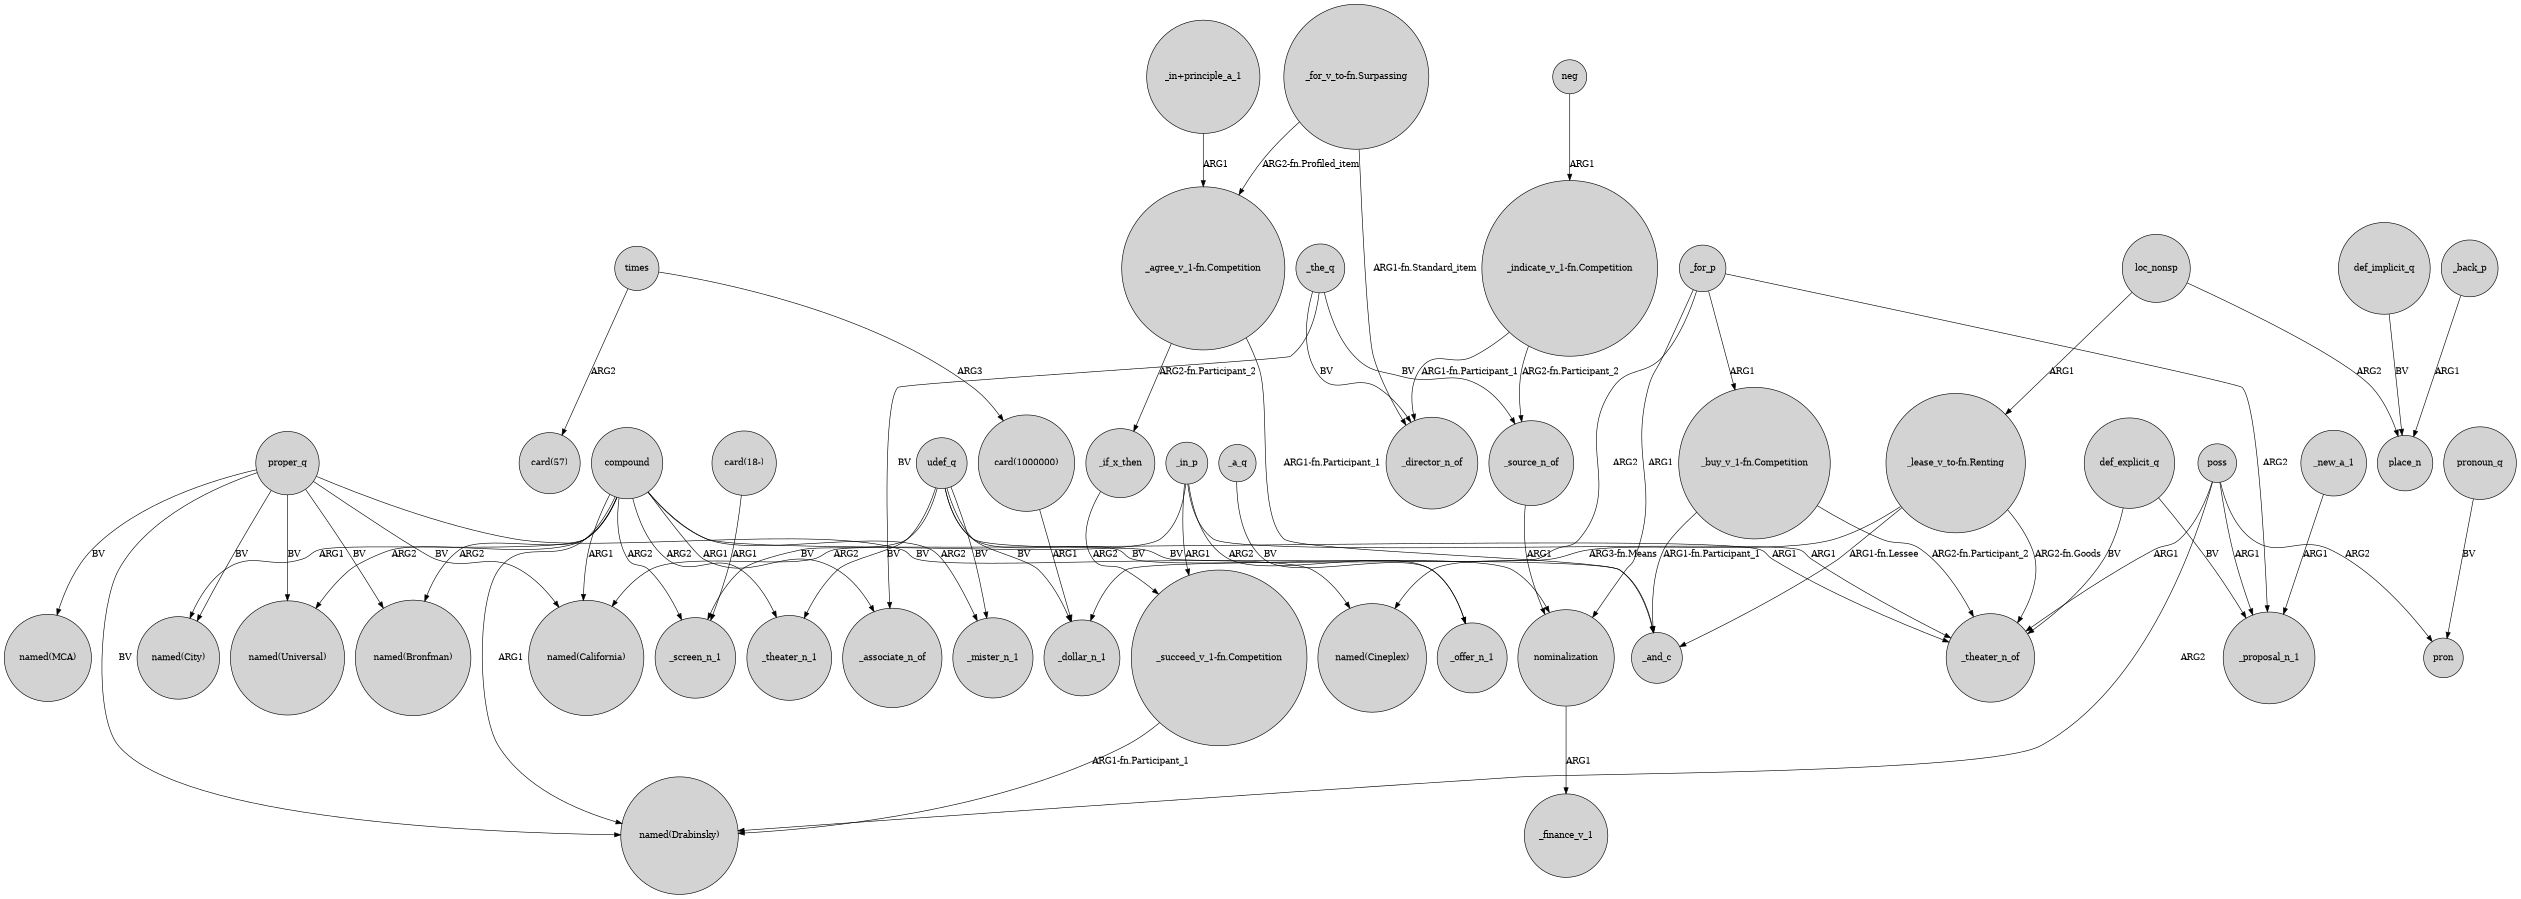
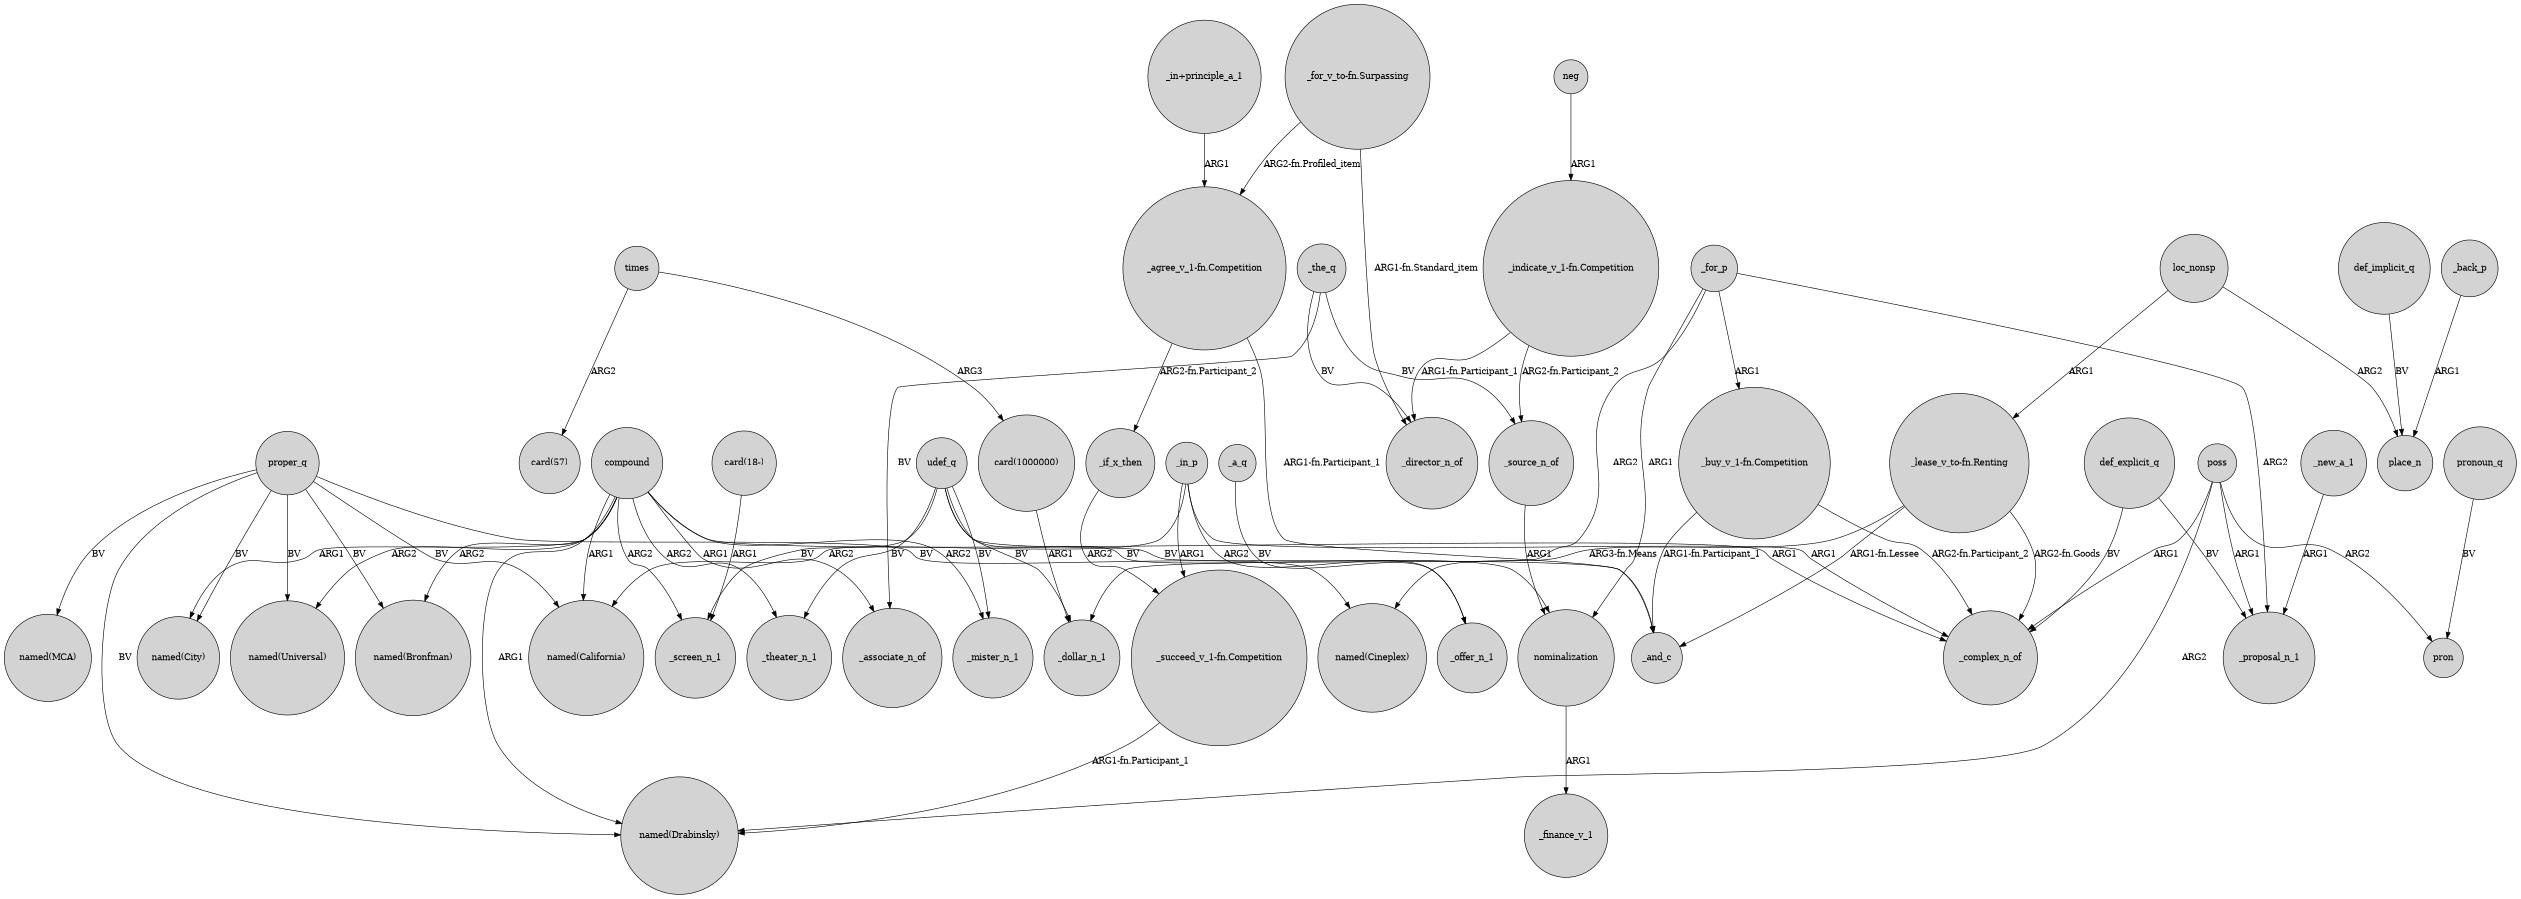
(1990, 658) -> (1990, 658)
